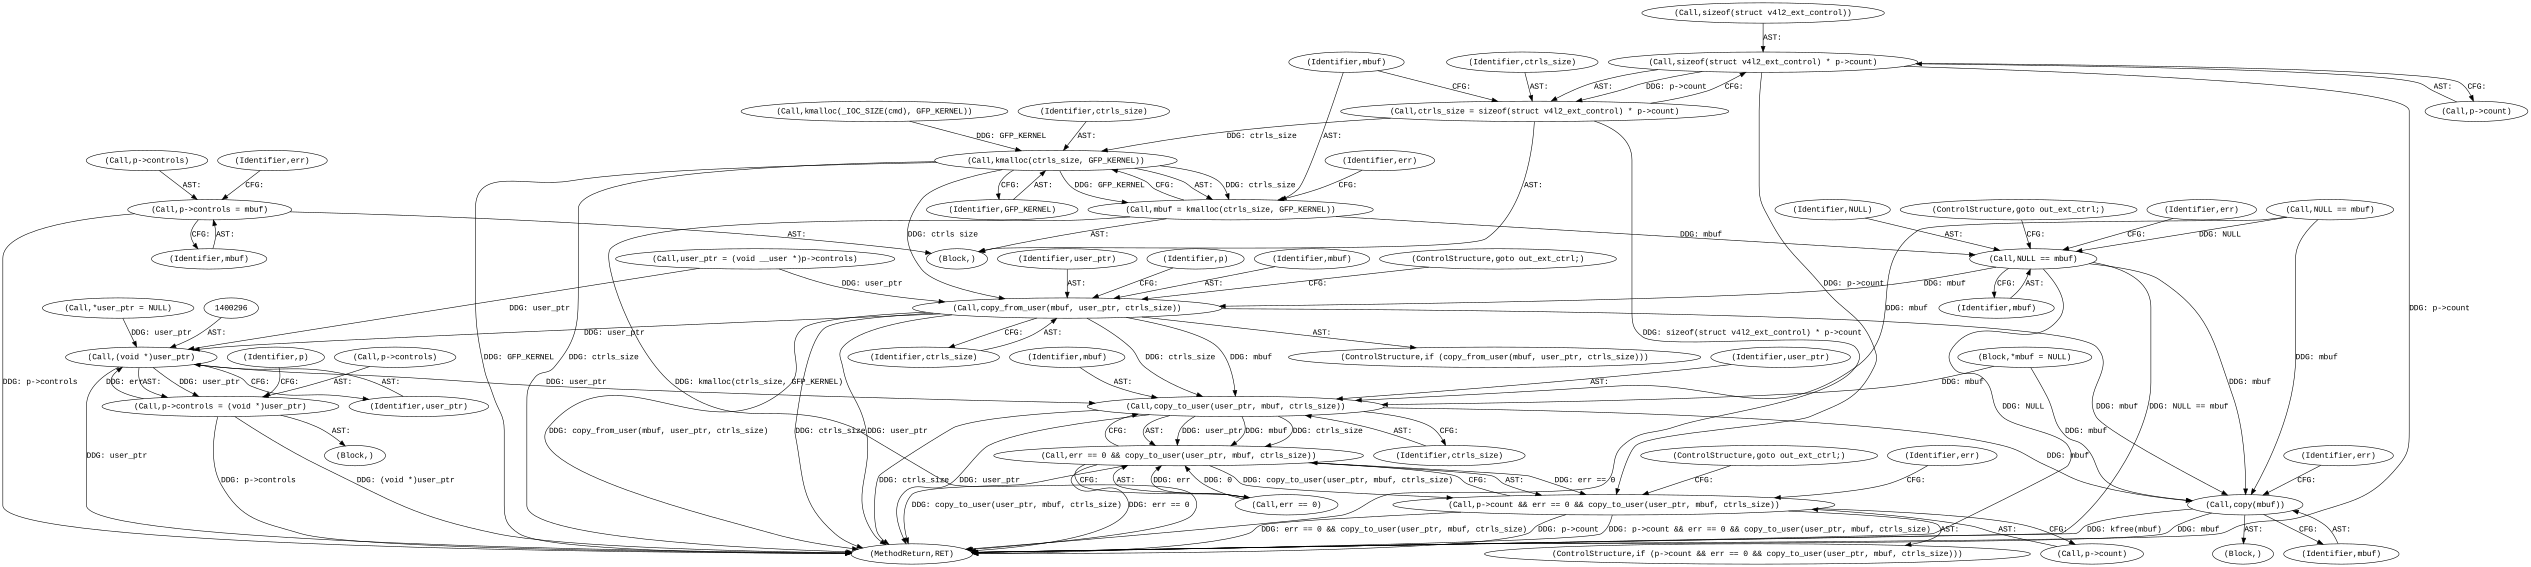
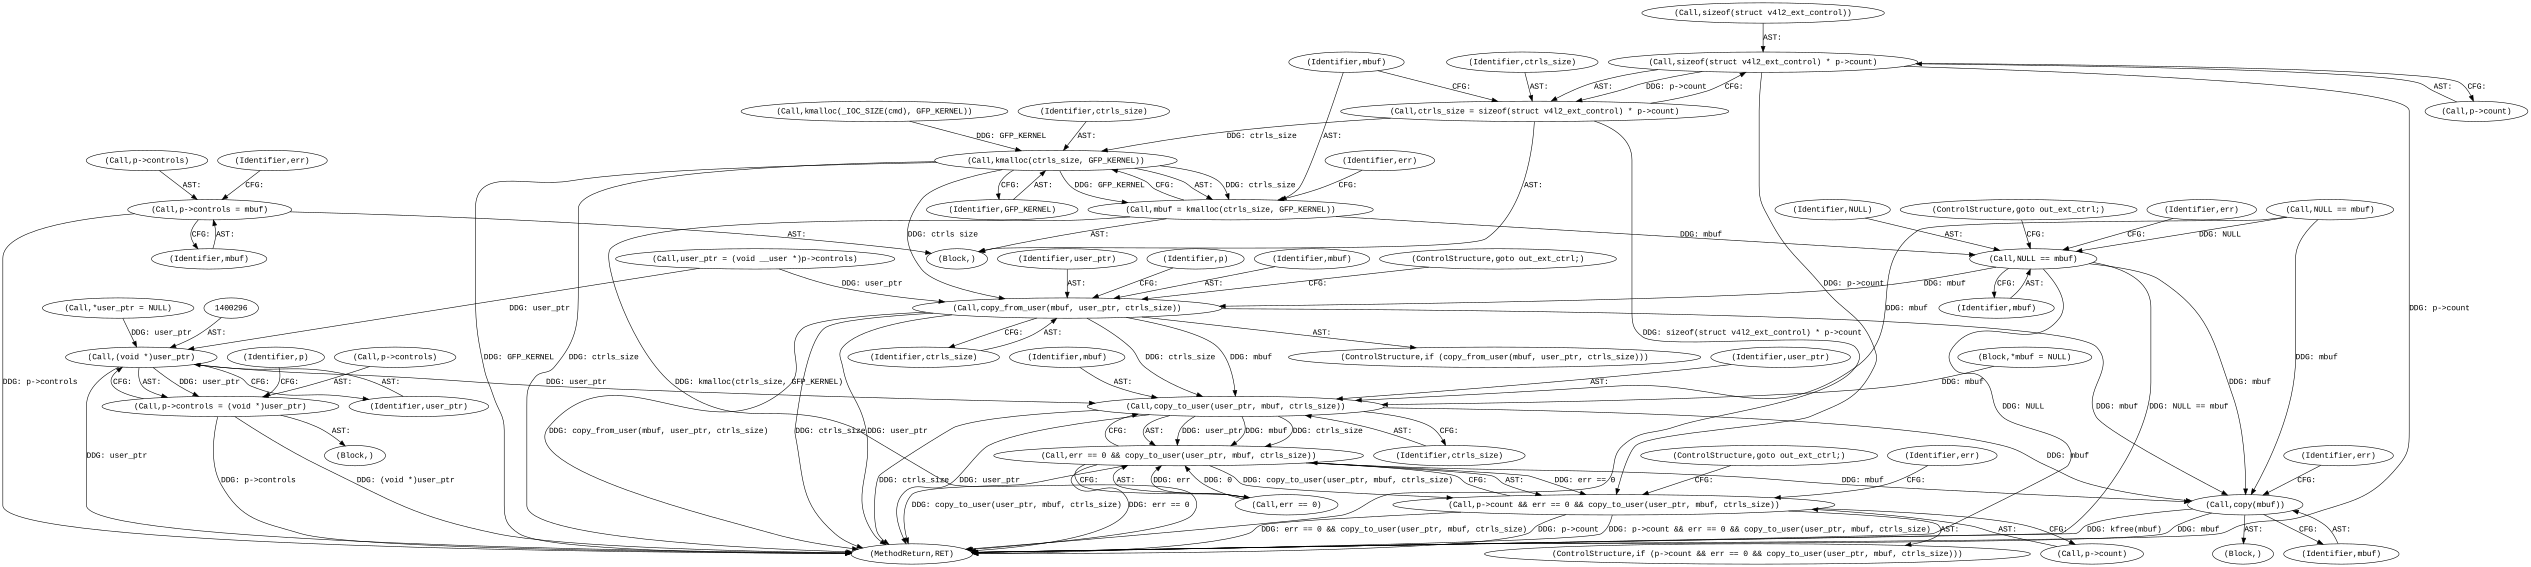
(570, 330) -> none
(125, 382) -> (125, 382)
(2092, 457) -> (1745, 477)
